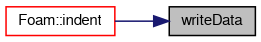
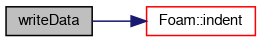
(134, 21) -> (112, 21)
